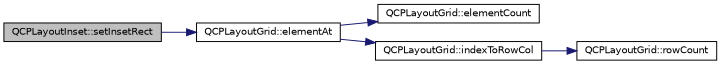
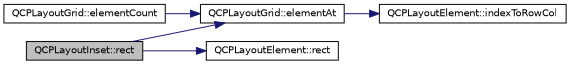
(354, 24) -> (178, 14)
(83, 32) -> (85, 51)
none -> (272, 51)
(459, 51) -> (473, 14)
(647, 51) -> none
